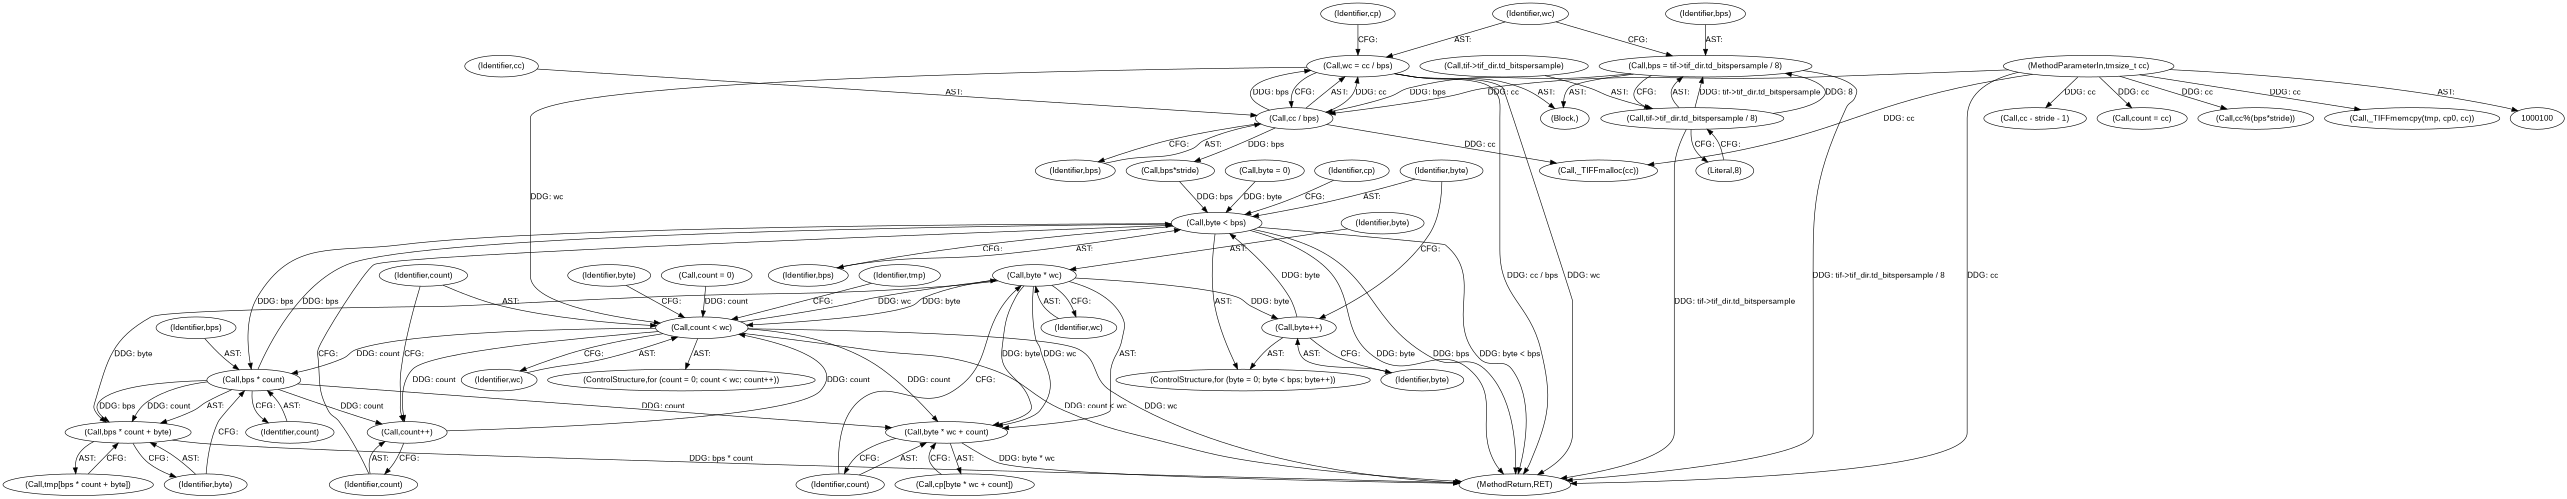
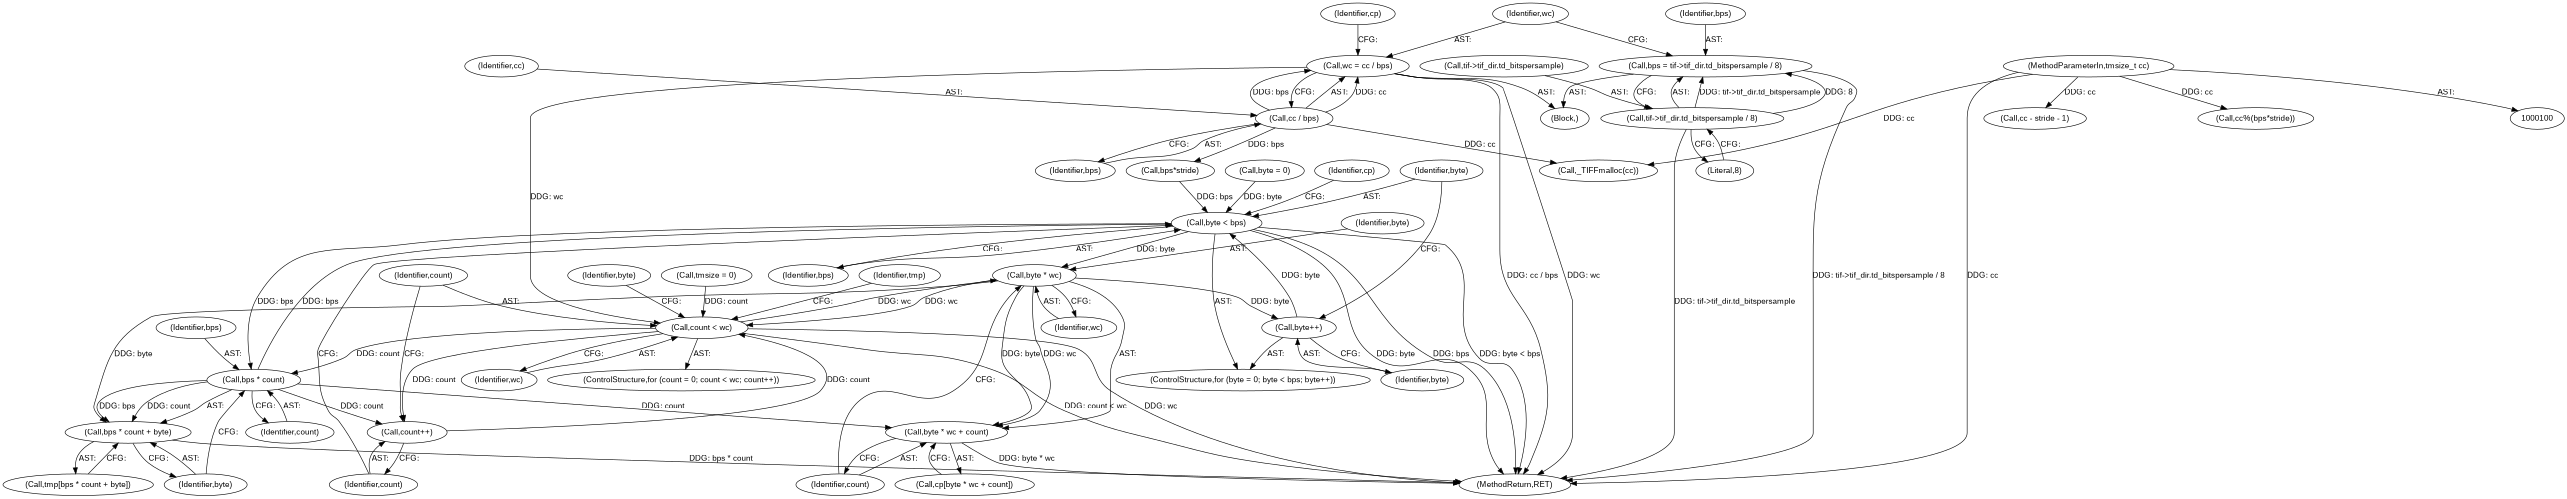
(1502, 78) -> none
(1671, 78) -> none
(2142, 118) -> none
(2412, 118) -> none
none -> (1128, 249)
(707, 275) -> (707, 275)
(941, 302) -> (941, 302)
(851, 352) -> none
